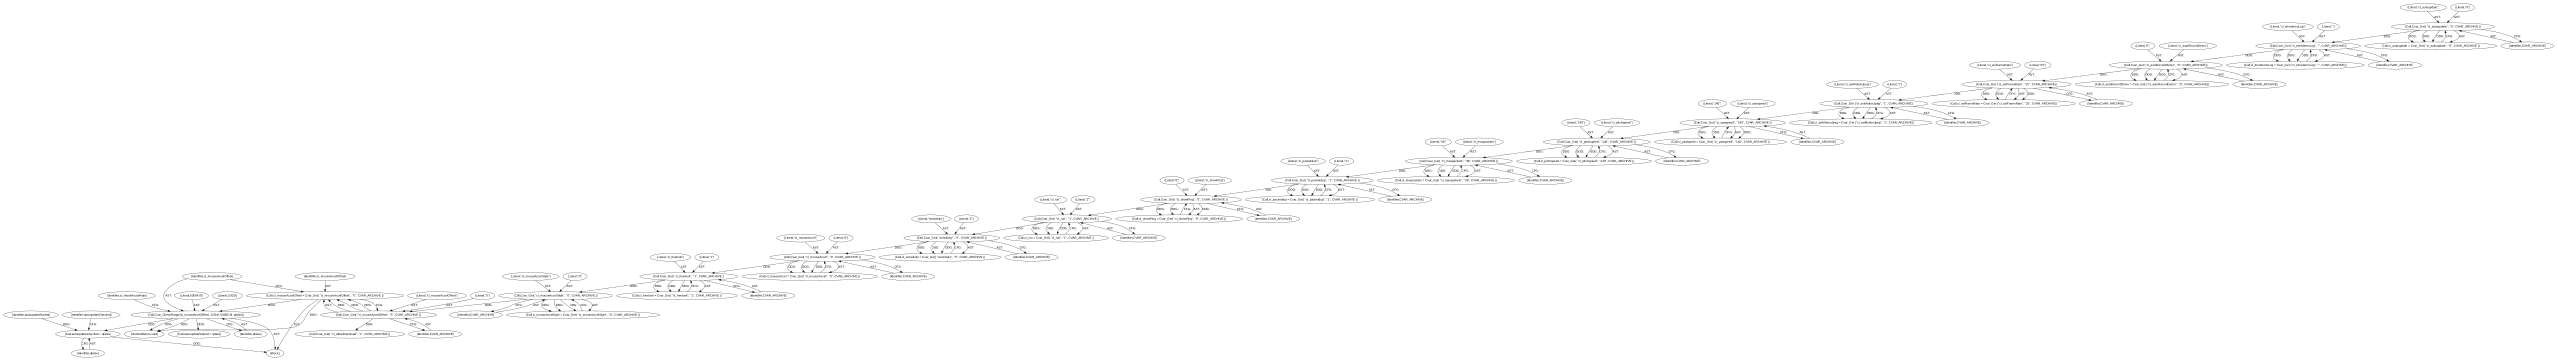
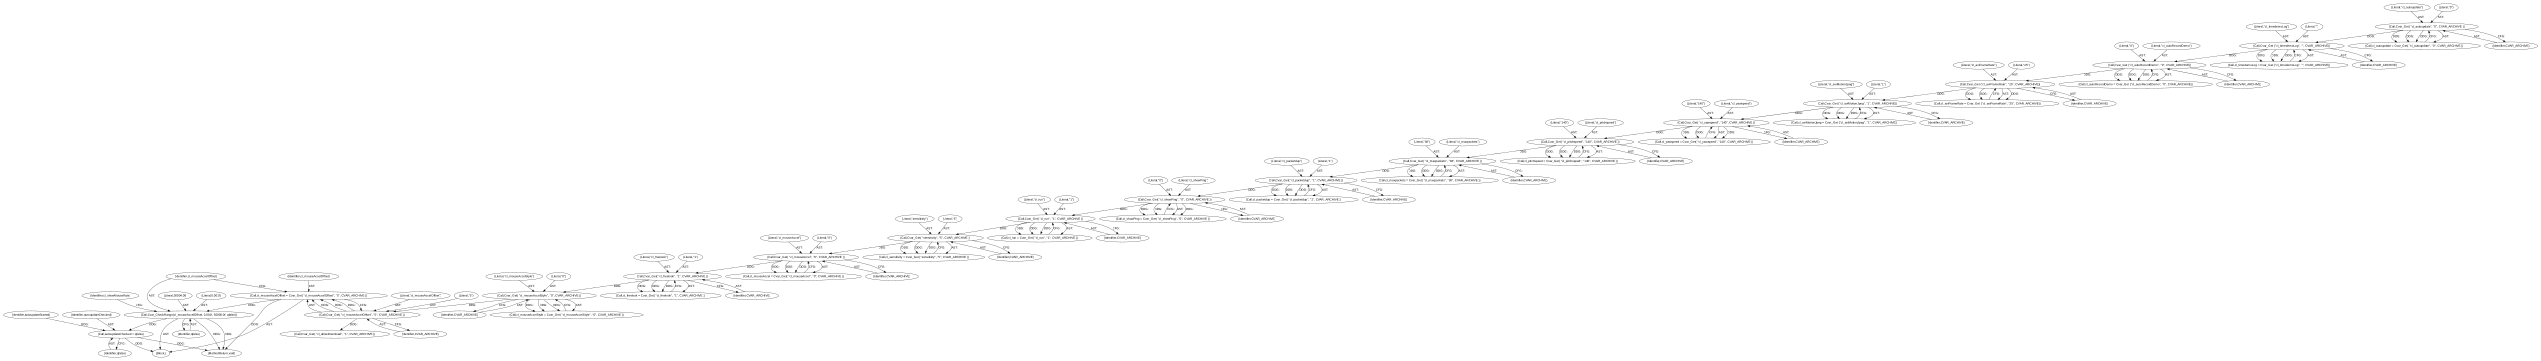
(94, 325) -> (111, 325)
(199, 334) -> none
none -> (172, 344)
